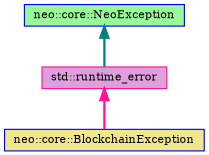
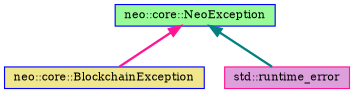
(104, 115) -> (145, 50)
